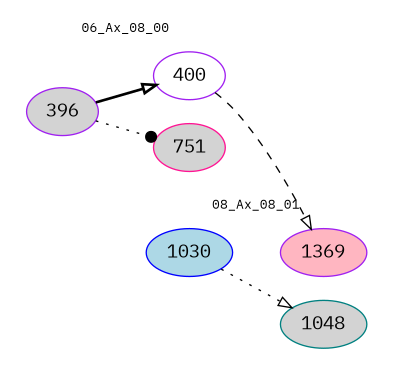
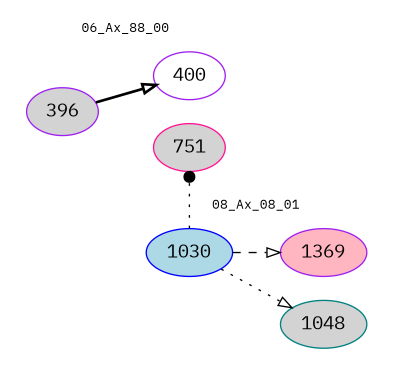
(126, 29) -> (126, 29)
(121, 128) -> (189, 205)
(266, 151) -> (250, 253)
